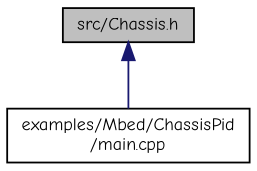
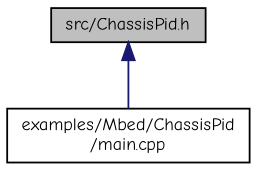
(128, 25) -> (128, 25)
